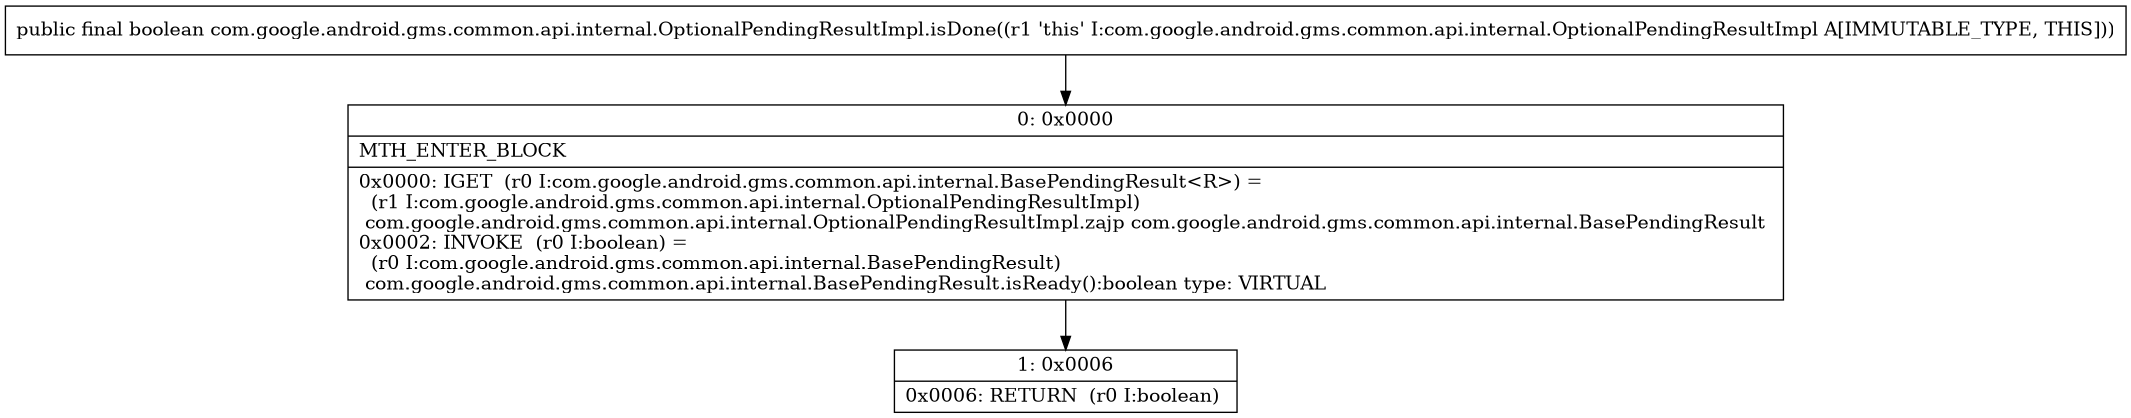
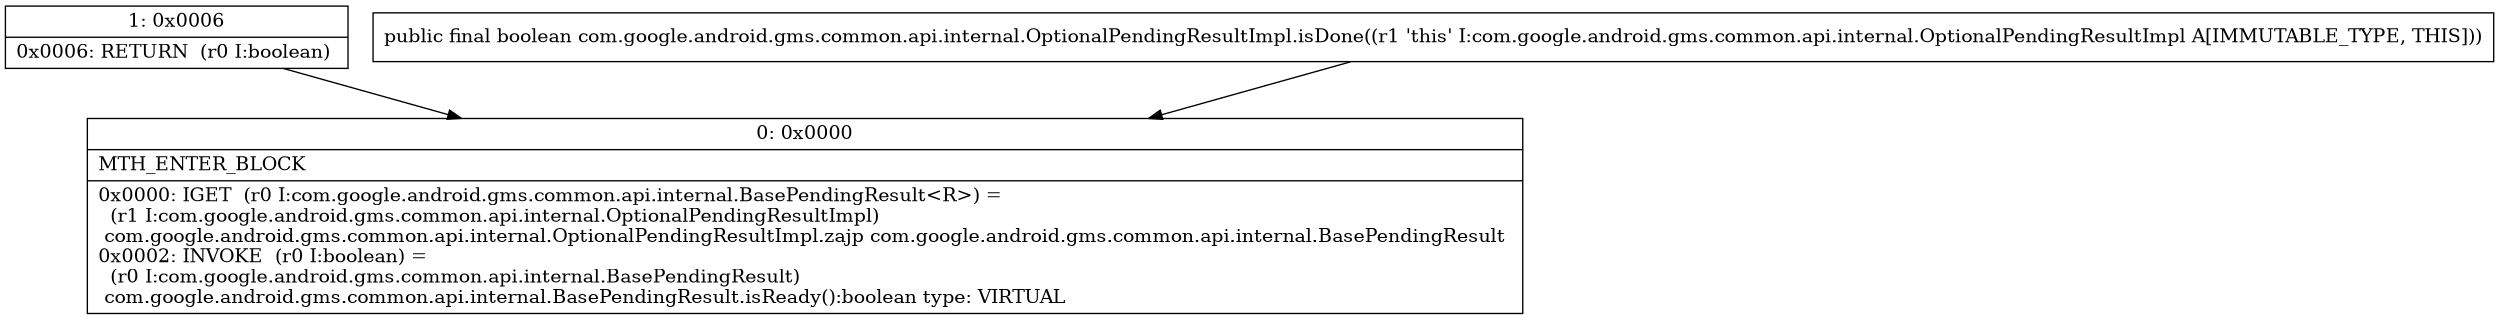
(1066, 318) -> (366, 92)
